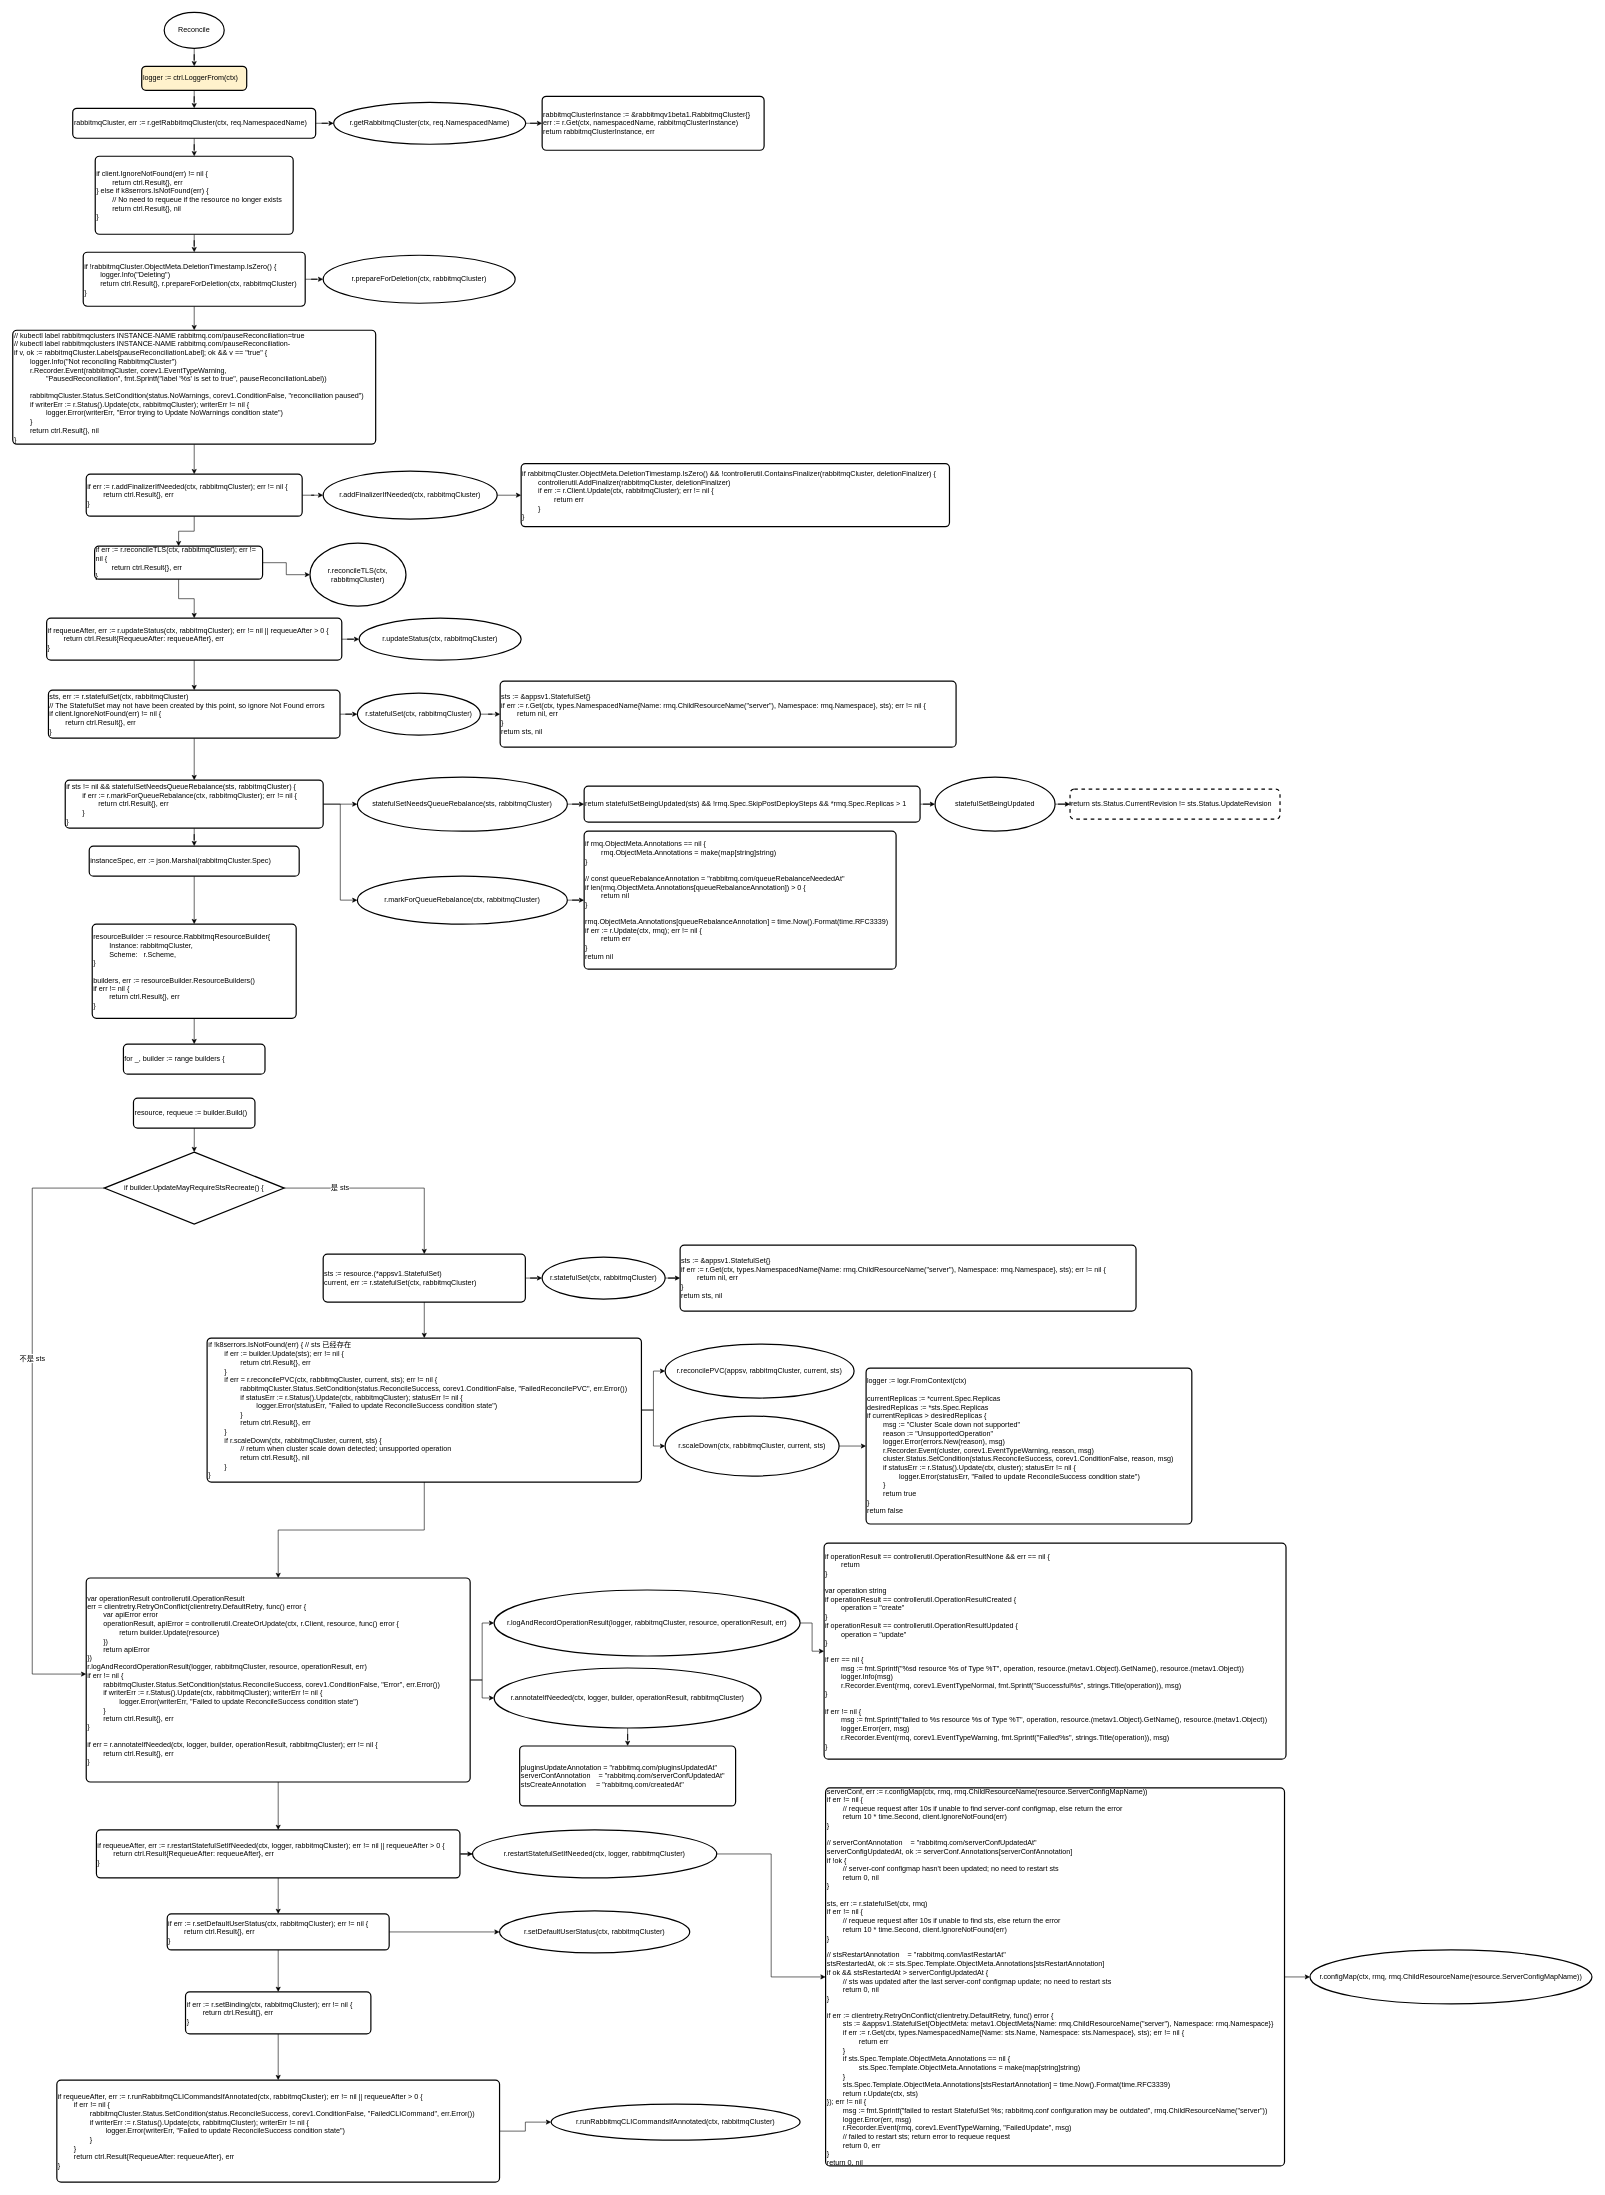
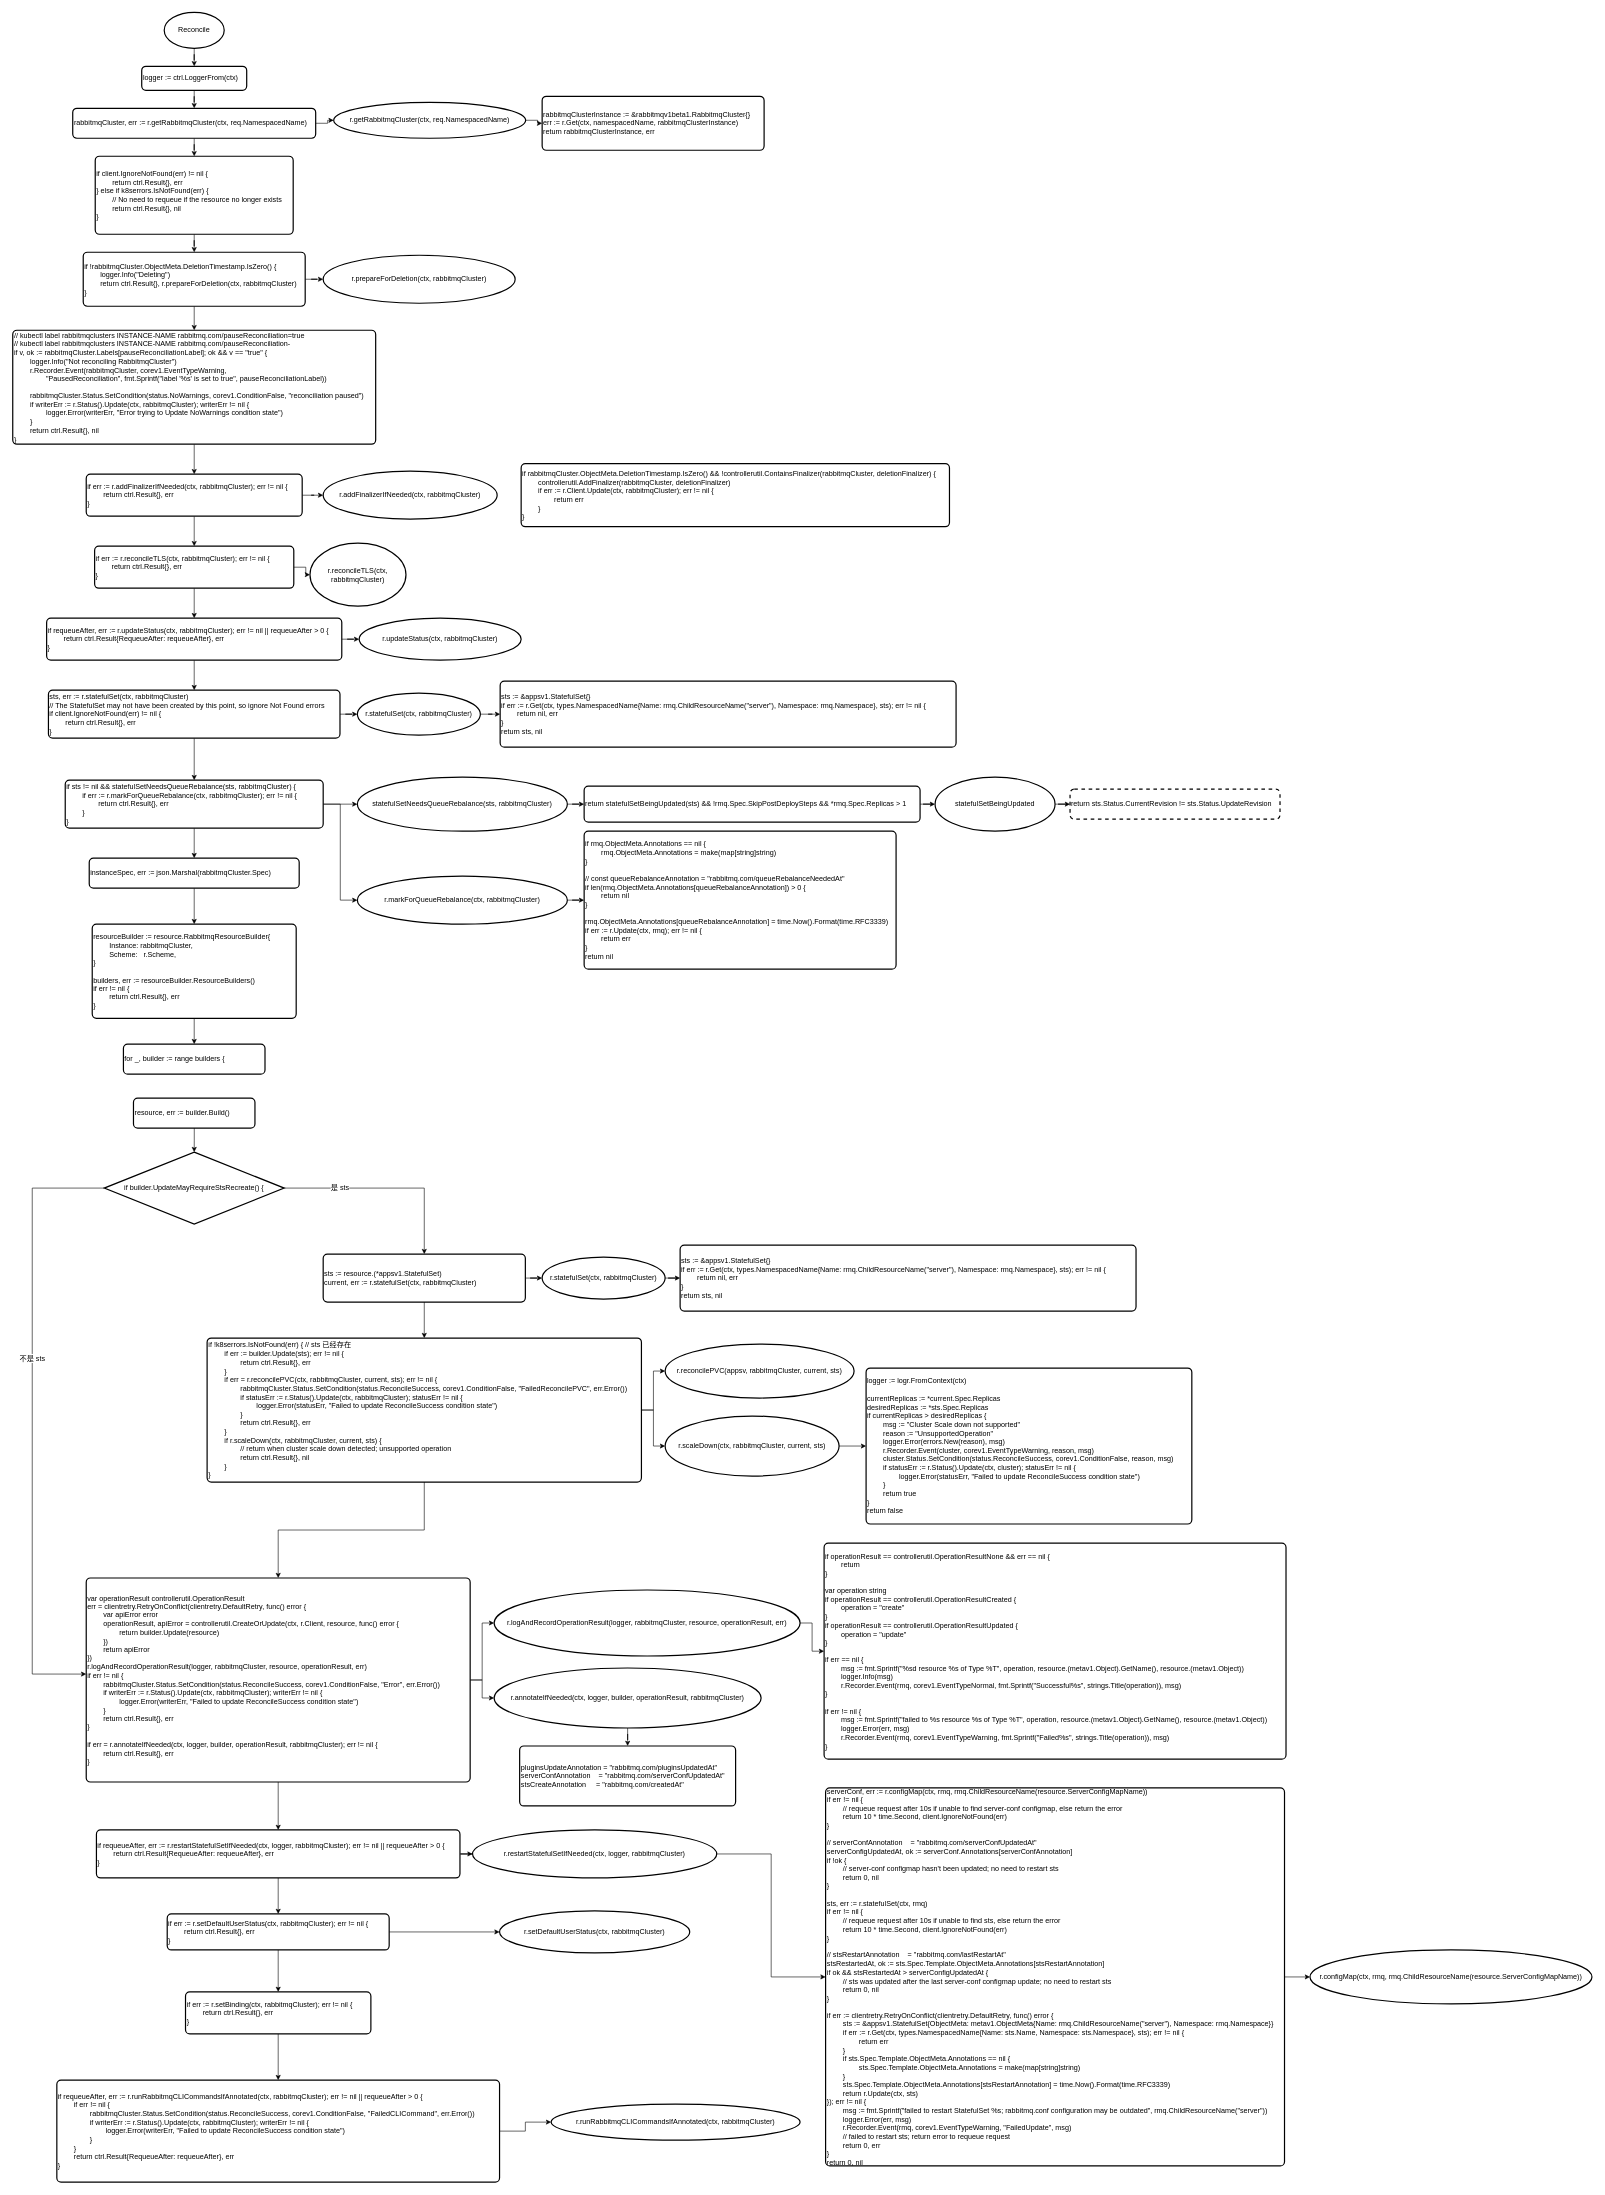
(194, 78) -> (194, 78)
(430, 123) -> (430, 120)
(515, 495) -> none
(179, 563) -> (194, 567)
(194, 861) -> (194, 873)
(195, 1113) -> (190, 1113)
